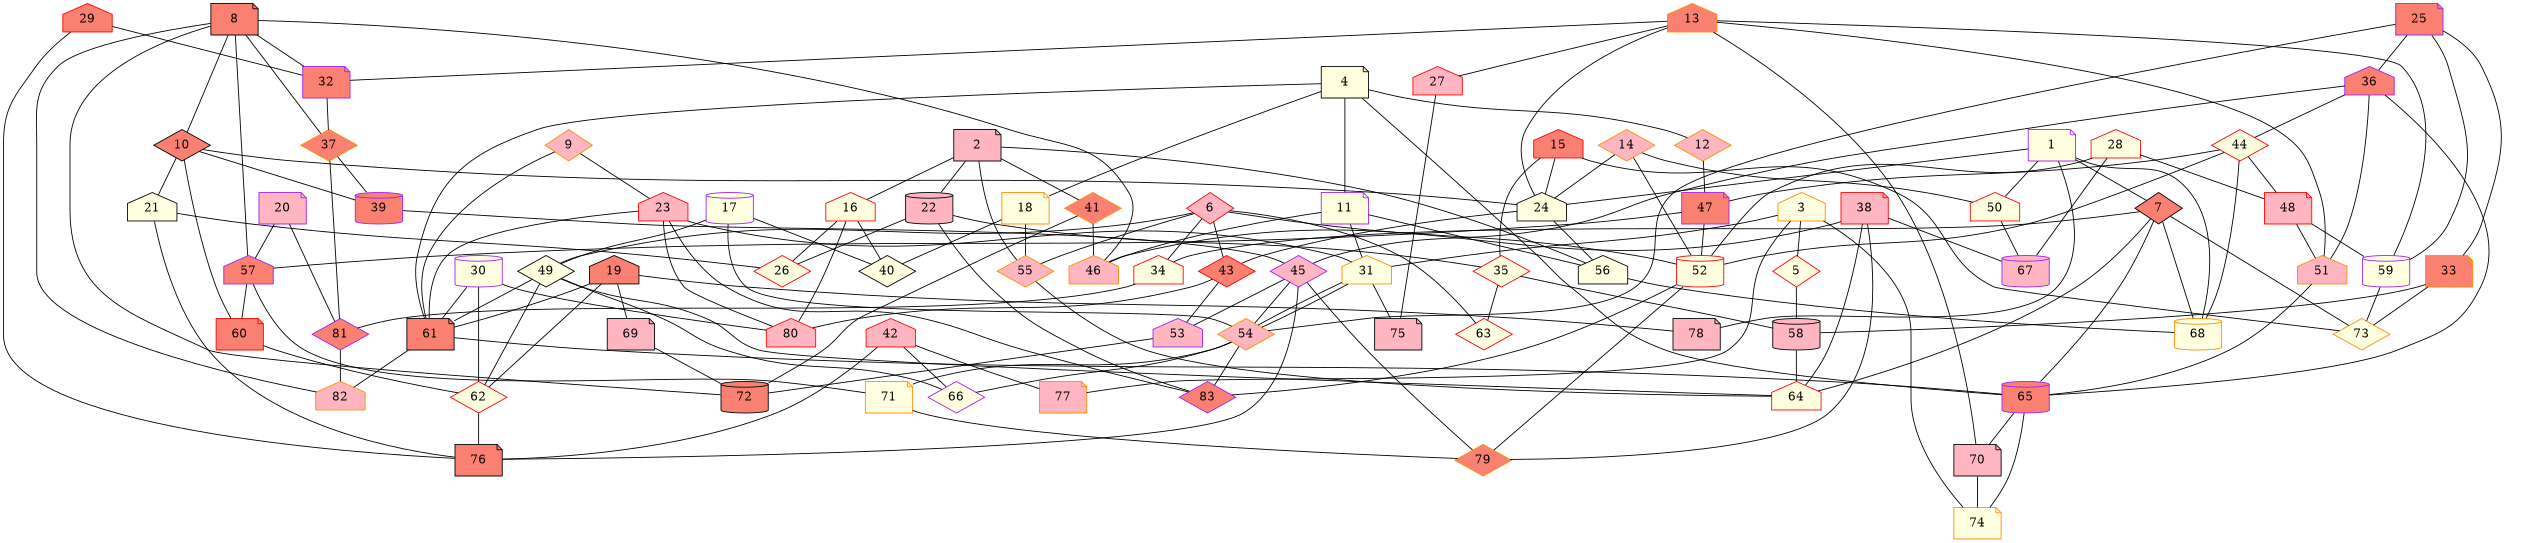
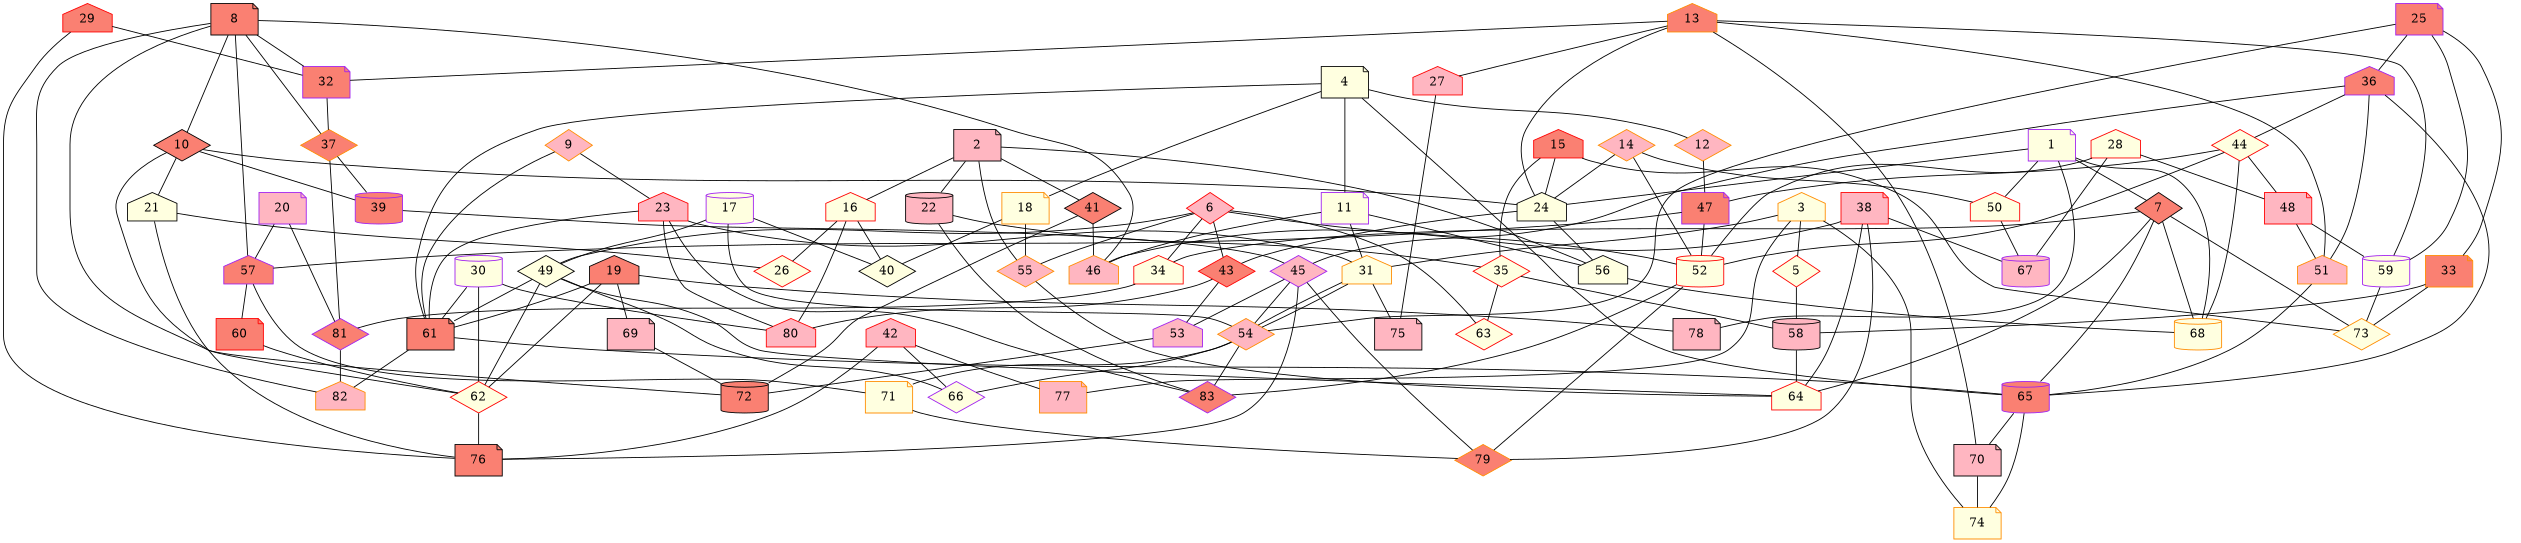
(1093, 208) -> (1093, 208)
(860, 238) -> none
(202, 241) -> (177, 327)
